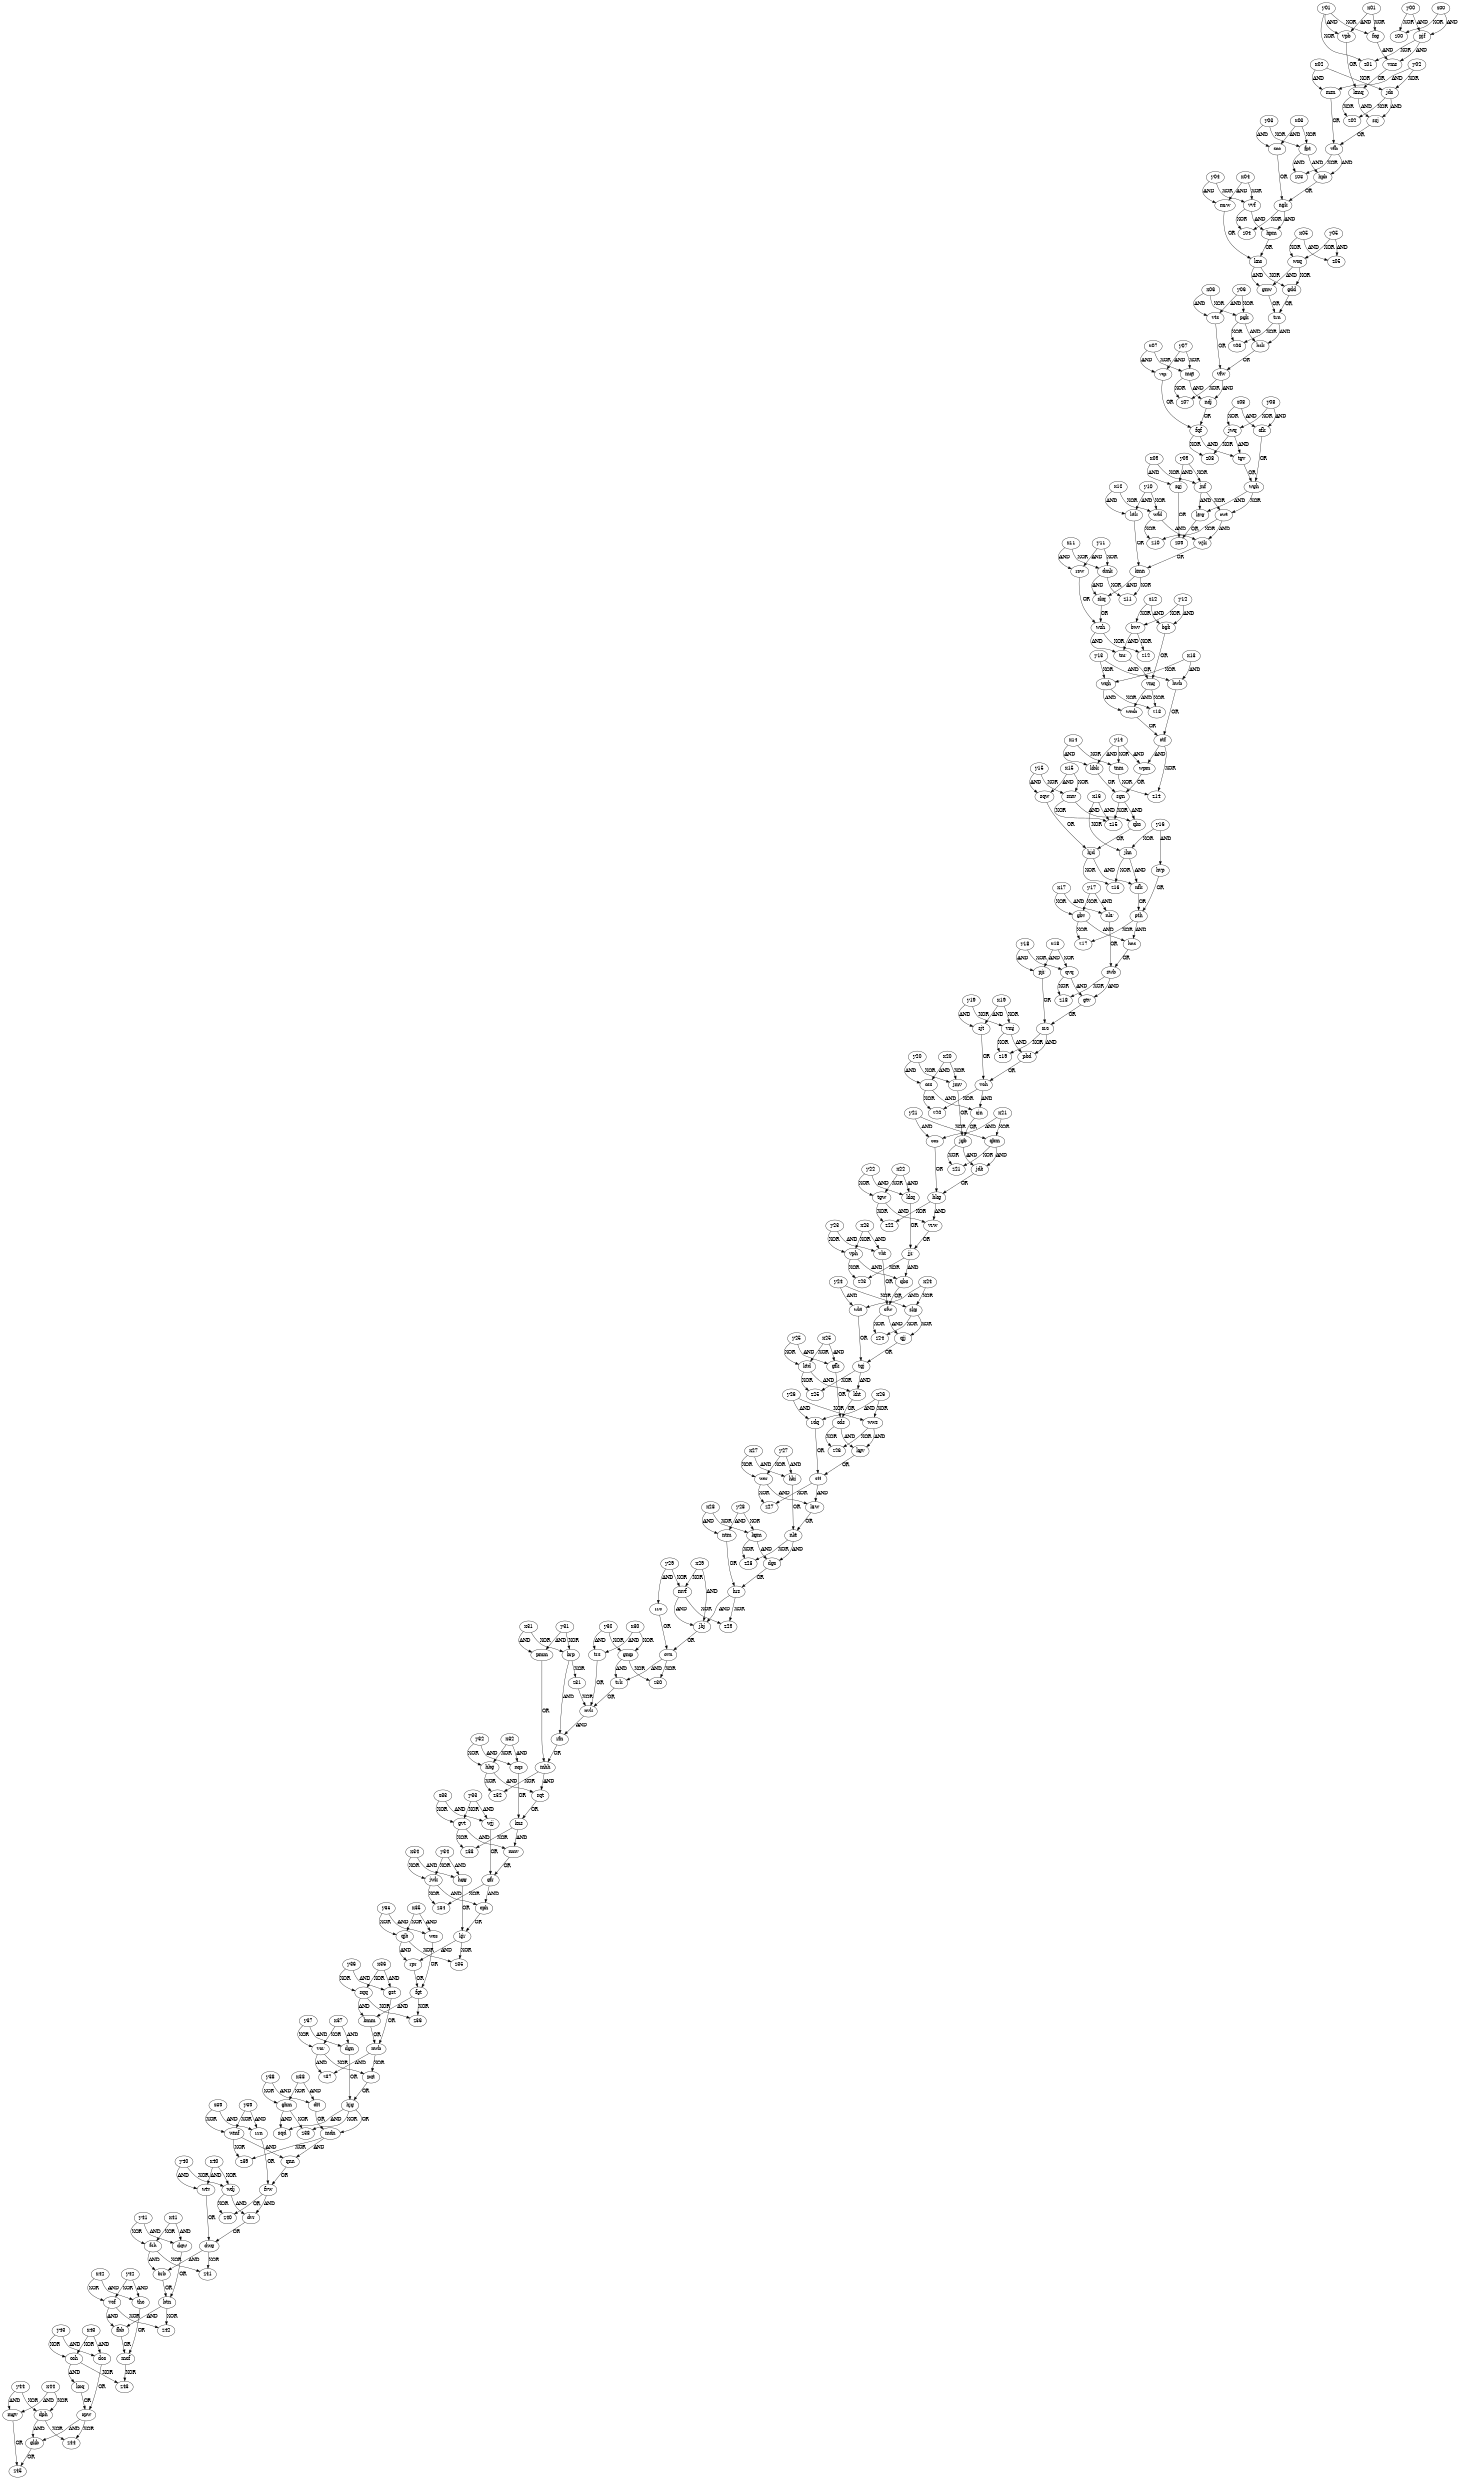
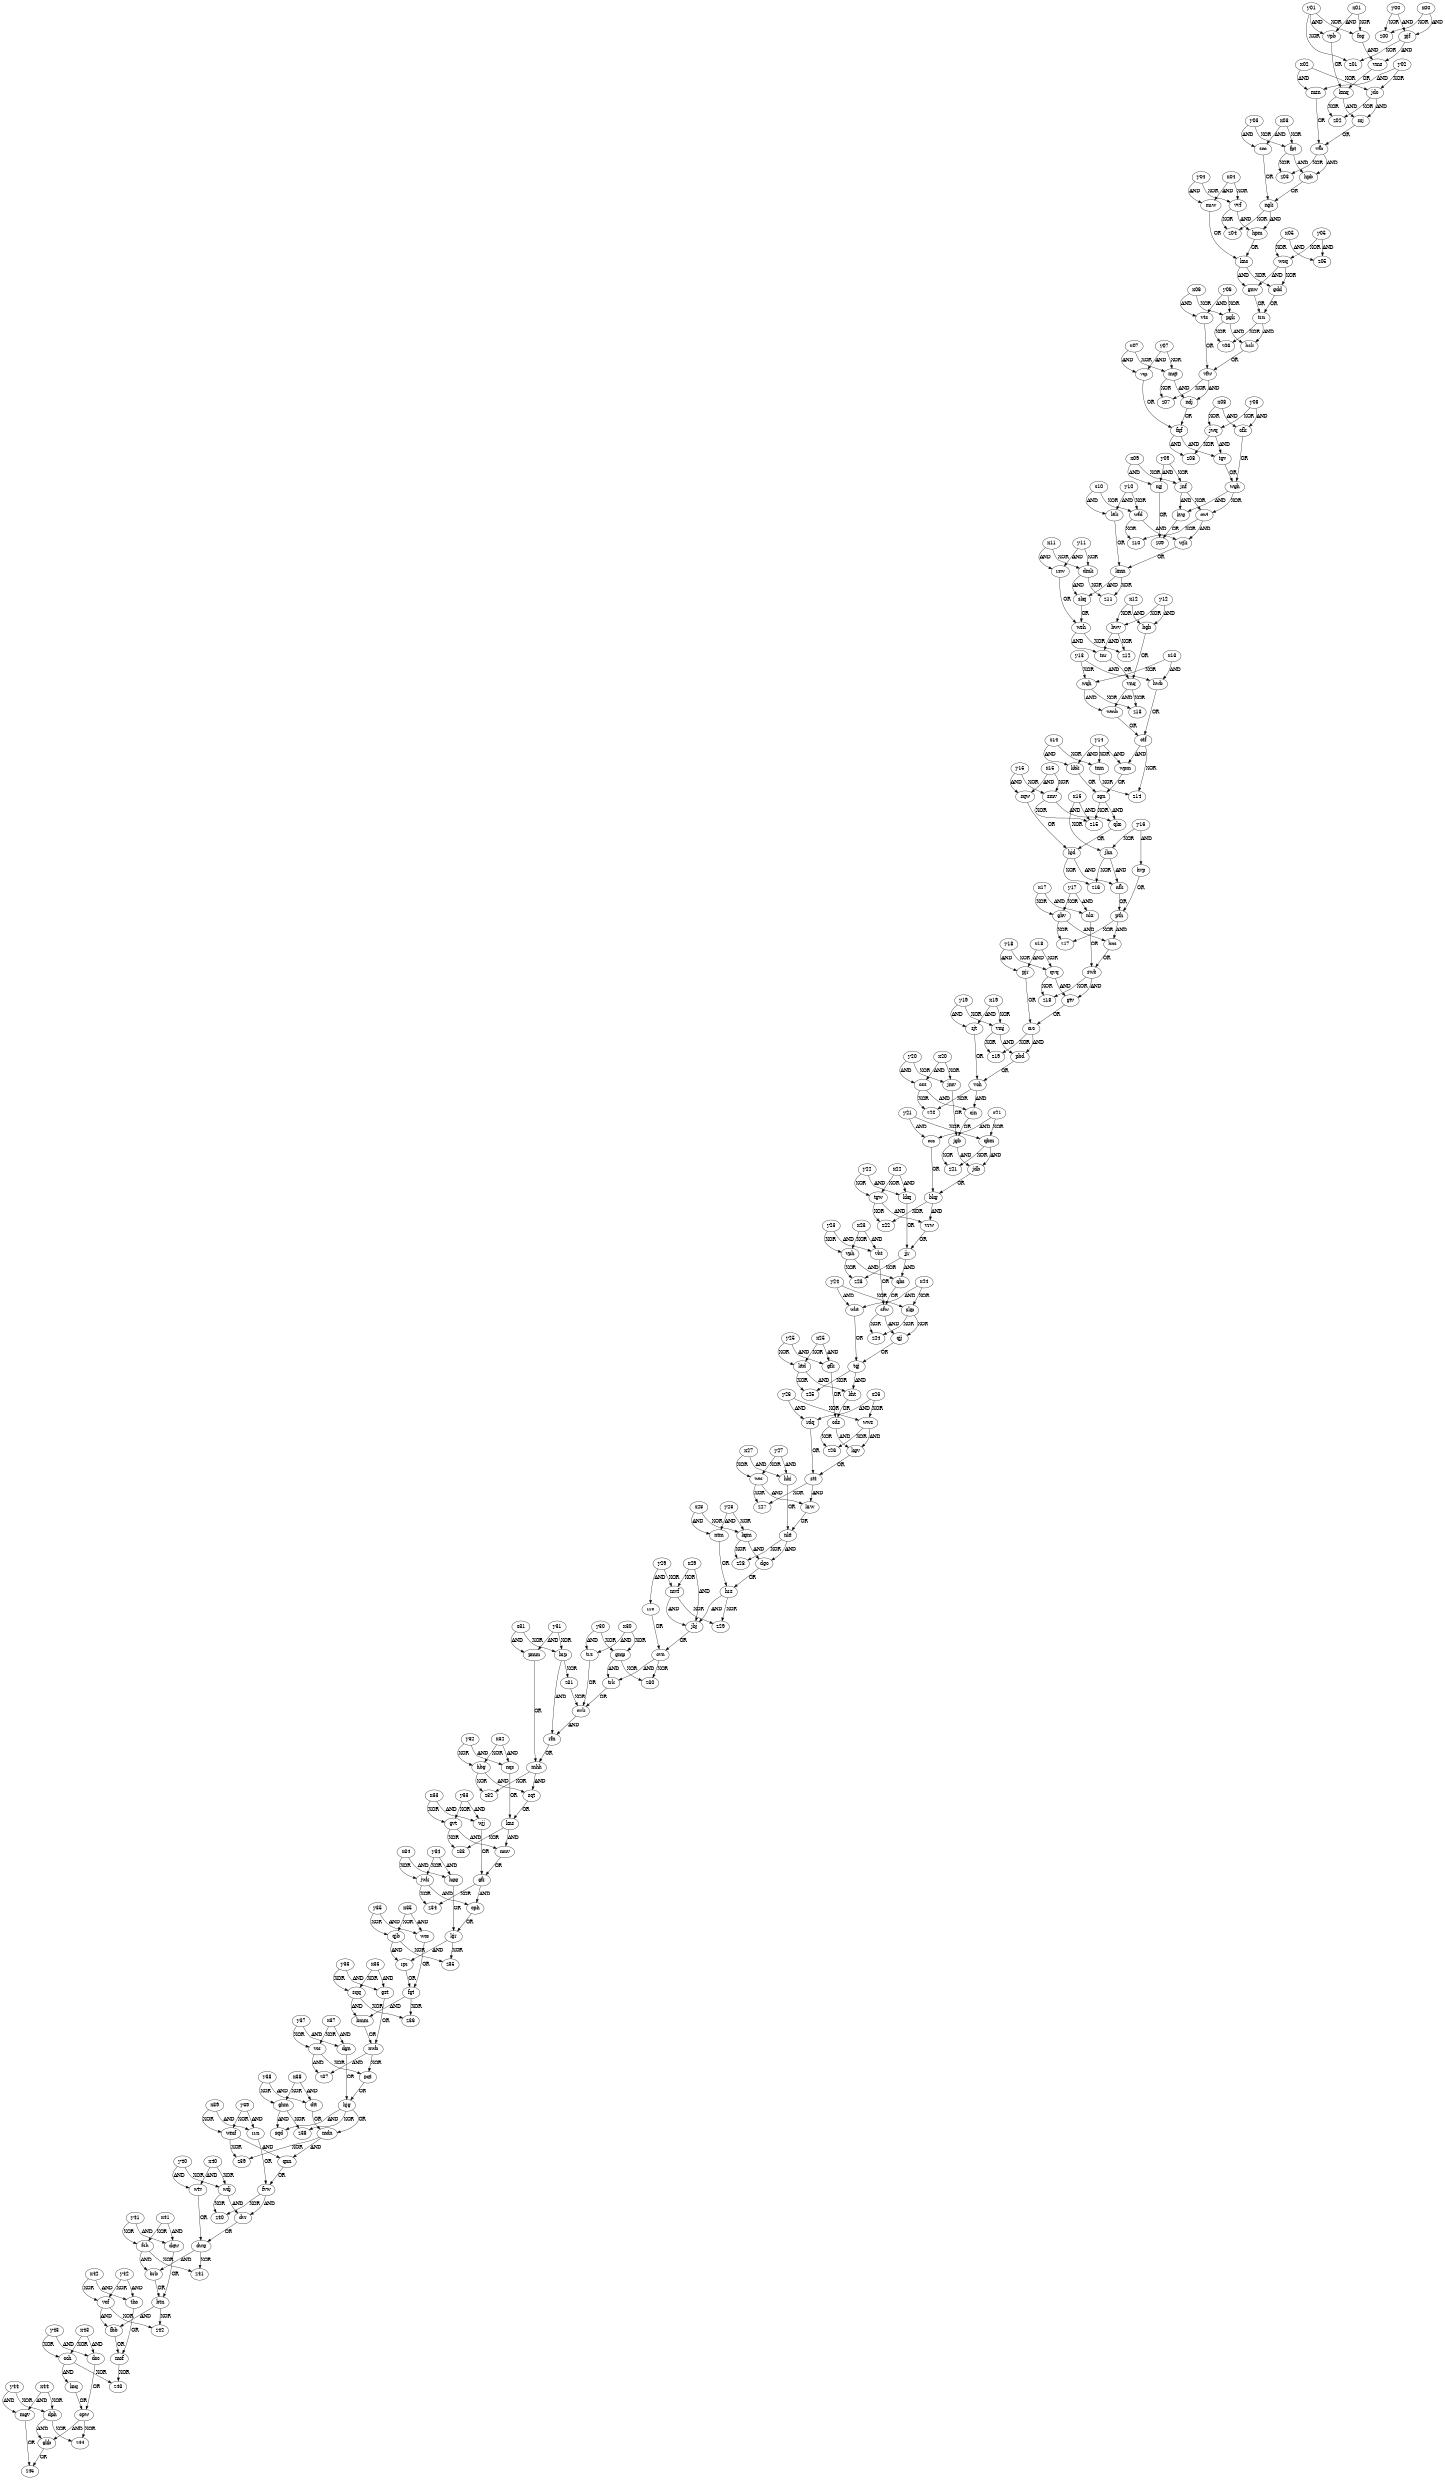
(1299, 163) -> (1285, 163)
(1195, 445) -> (1176, 445)
(256, 2204) -> (255, 2204)
